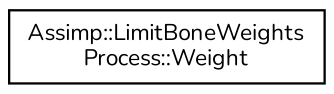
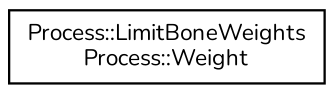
(167, 47) -> (167, 47)
